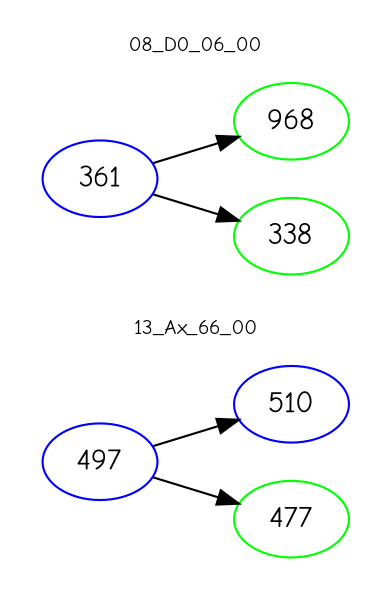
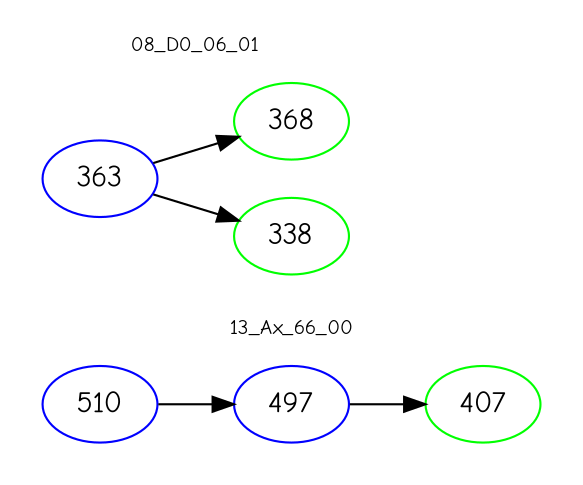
(196, 46) -> (196, 46)
(292, 121) -> (292, 121)
(100, 179) -> (100, 179)
(186, 436) -> (185, 404)
(292, 519) -> (483, 404)
